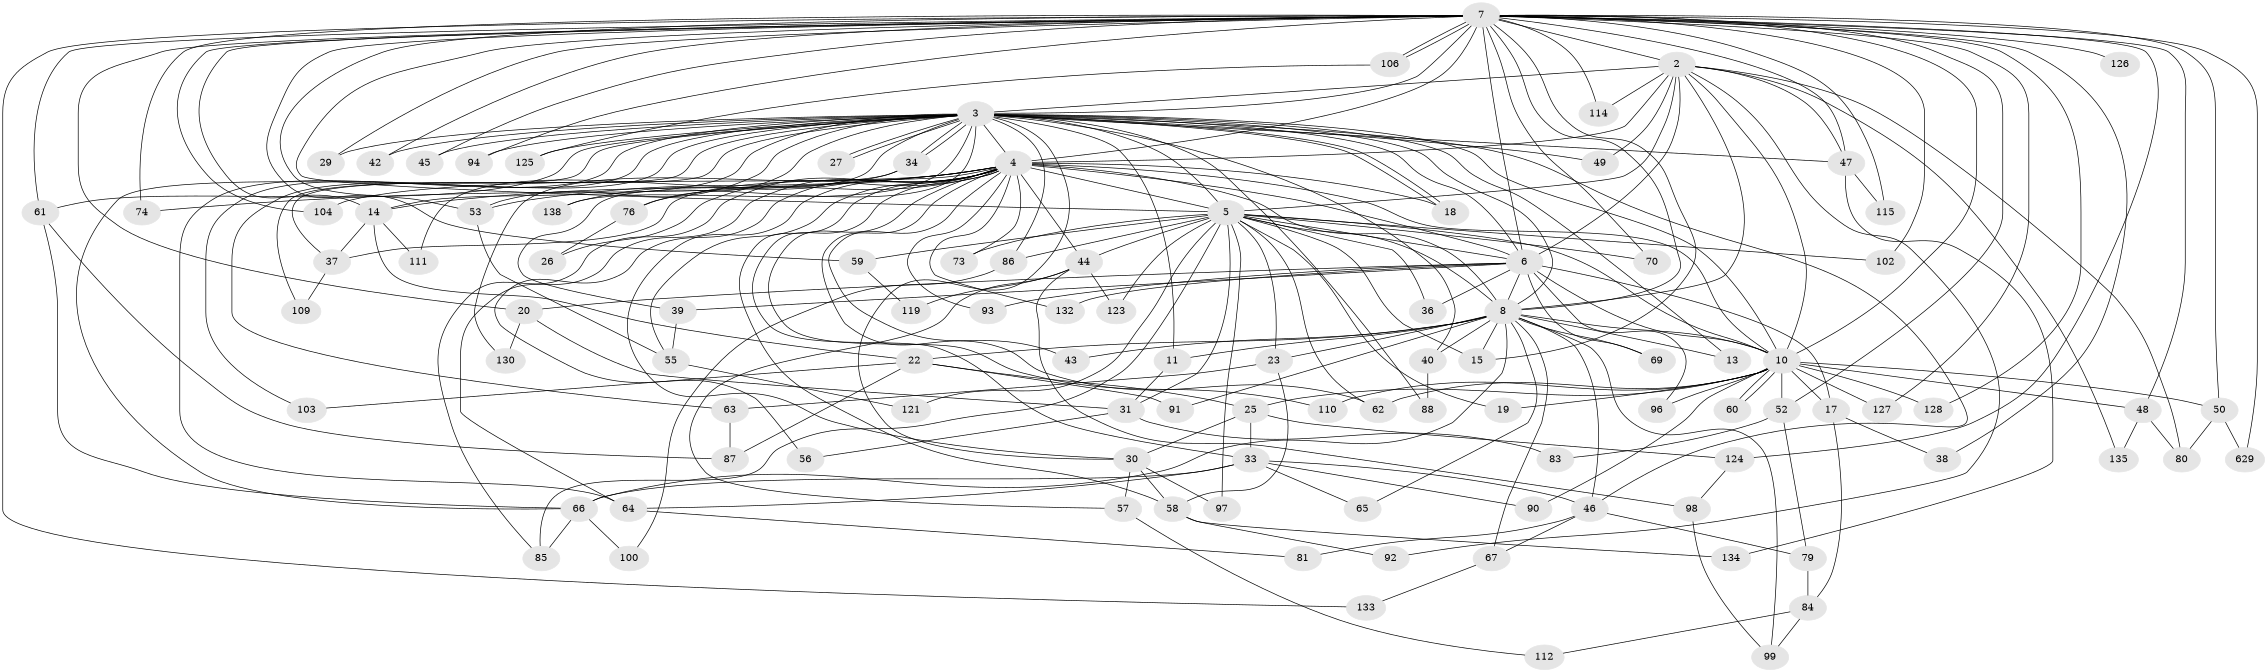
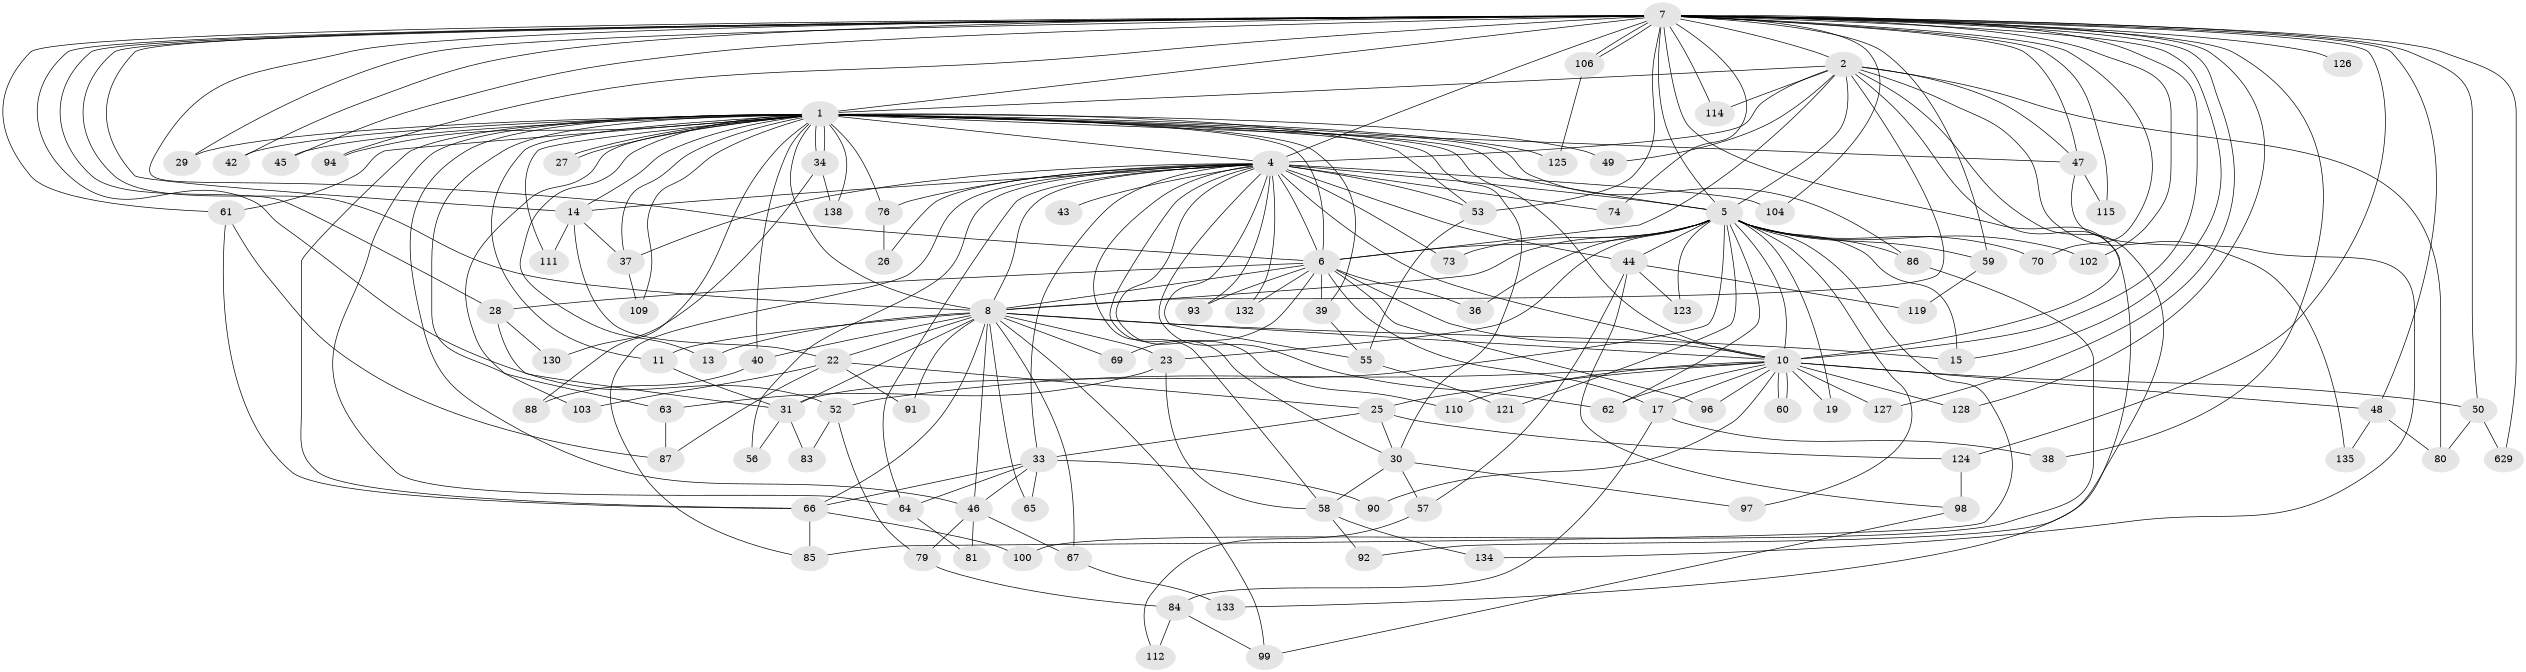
(976, 114) -> (820, 114)
(1450, 213) -> none
(524, 311) -> (496, 311)
(1288, 339) -> (887, 361)
